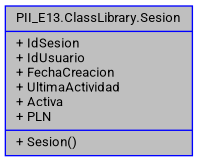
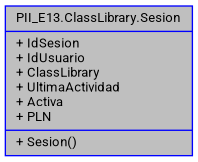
(65, 73) -> (58, 73)
